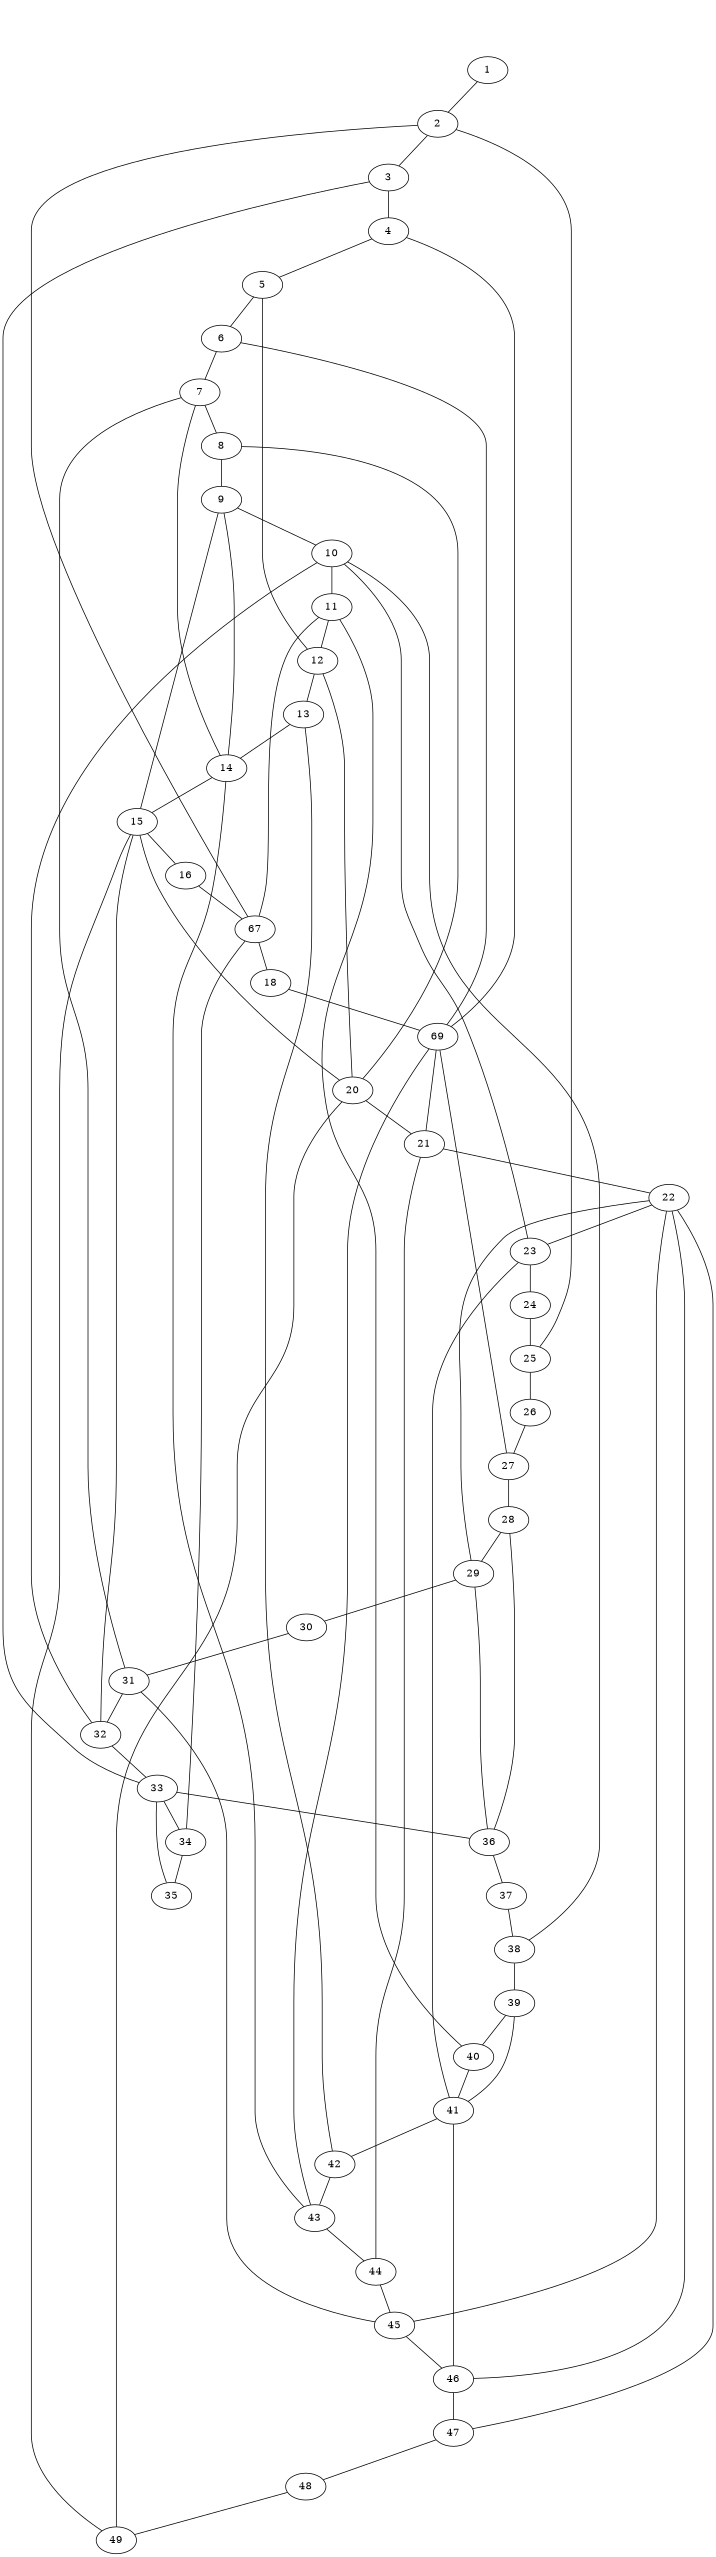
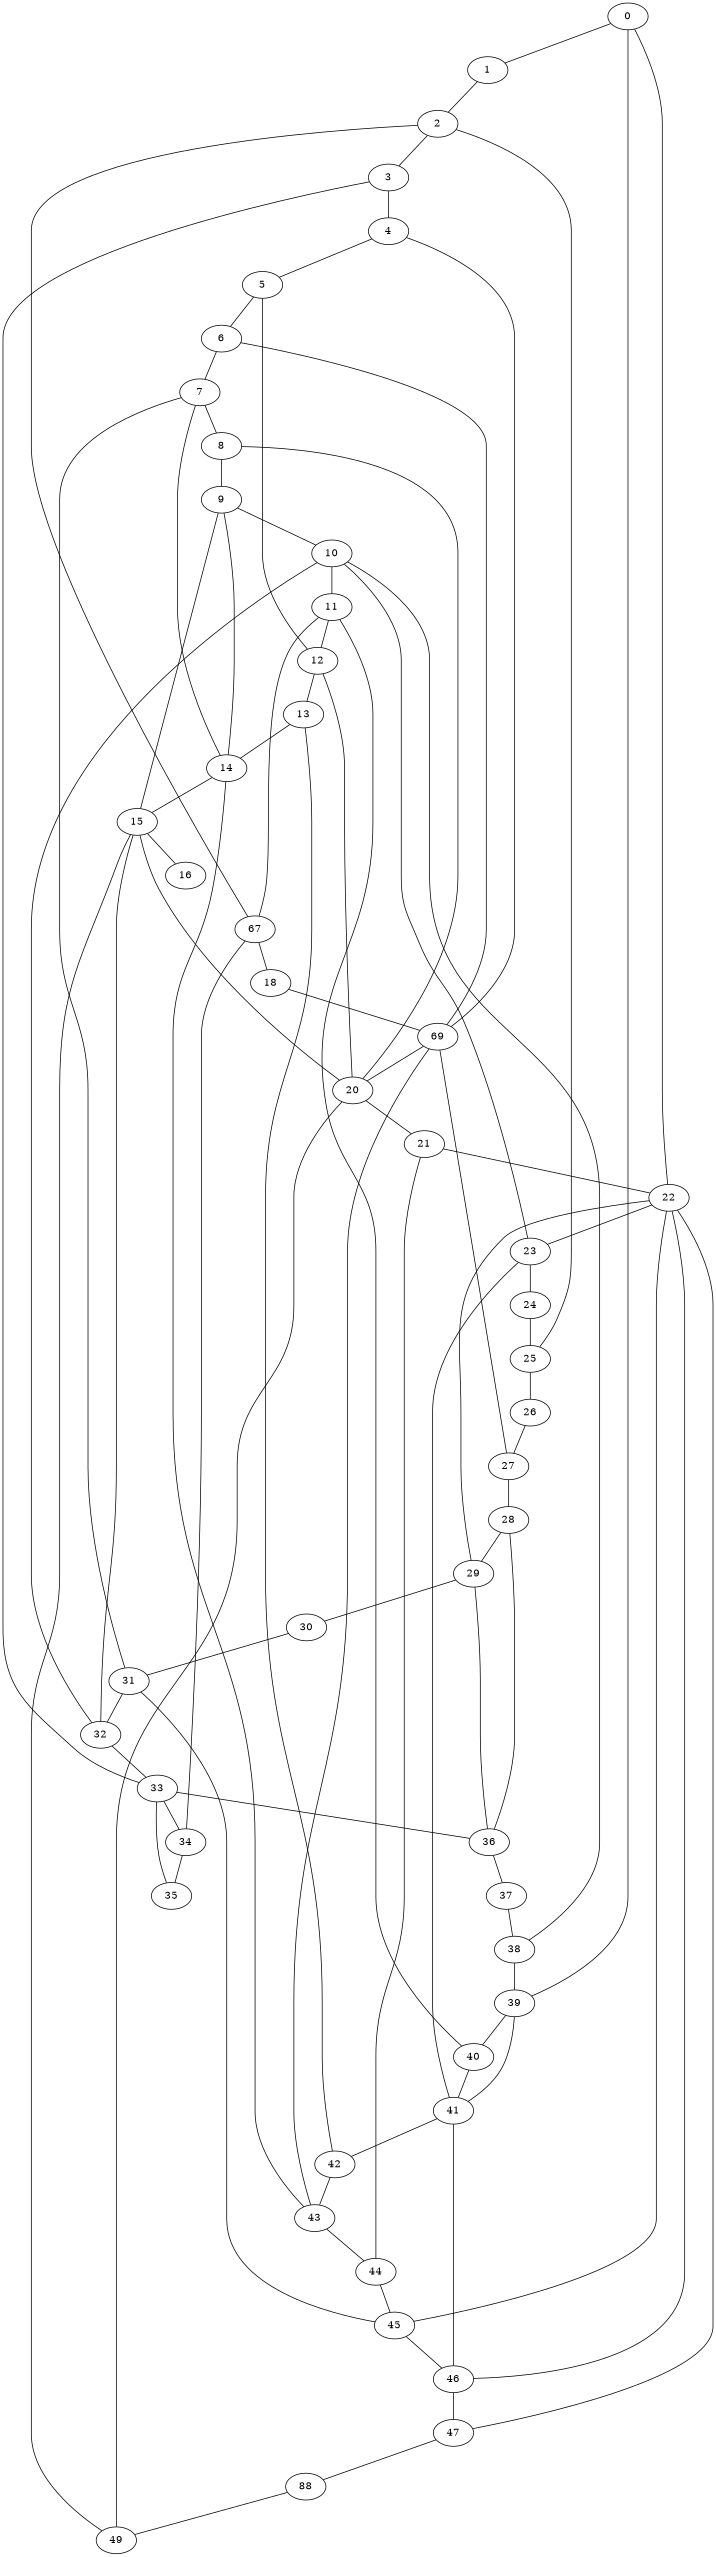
none -> (628, 16)
(220, 902) -> none
(431, 1090) -> (395, 1064)
(306, 2487) -> (306, 2487)
